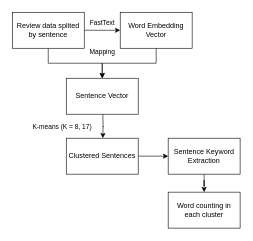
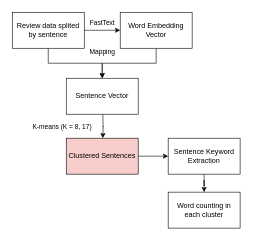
(102, 156) -> (102, 156)
